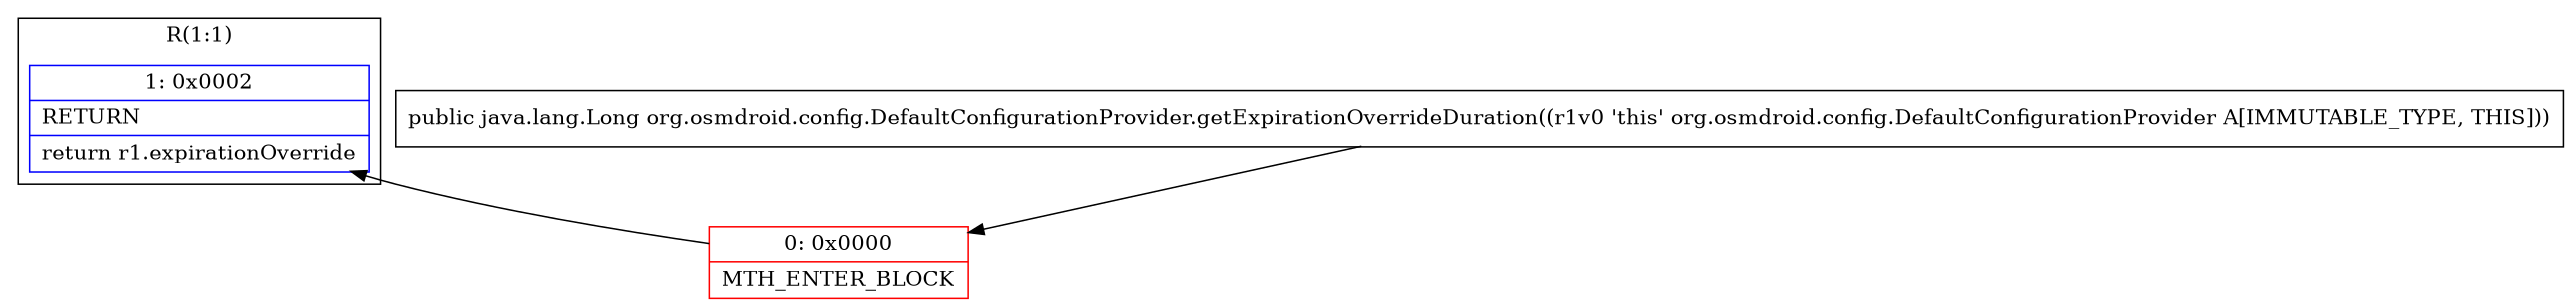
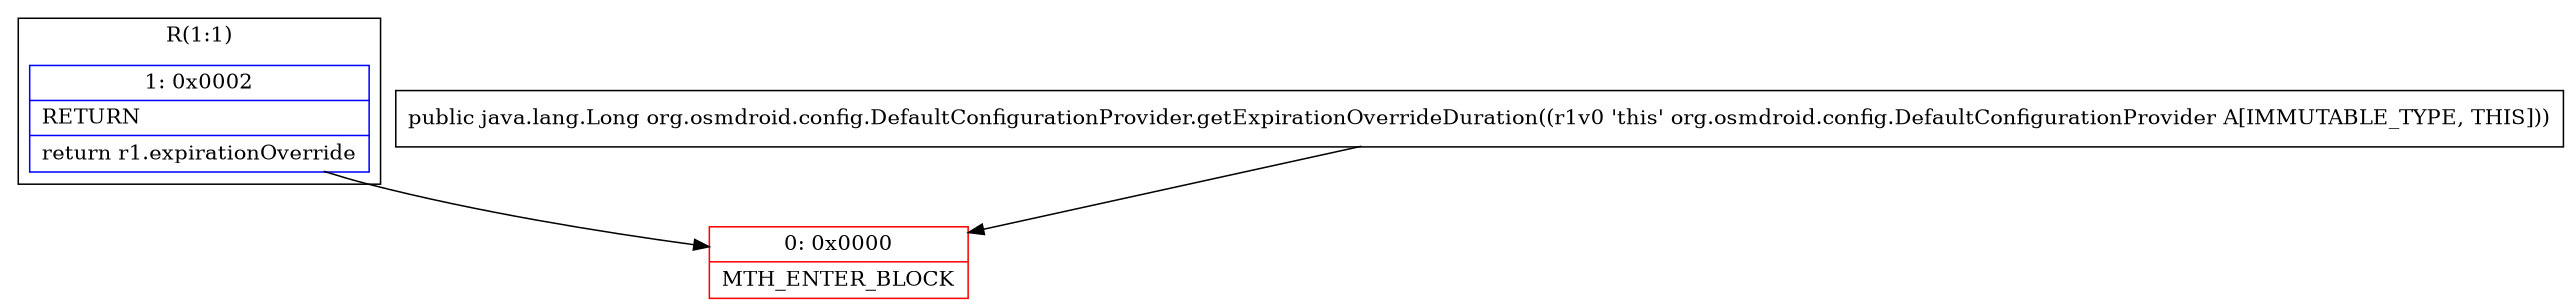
(536, 215) -> (507, 215)
